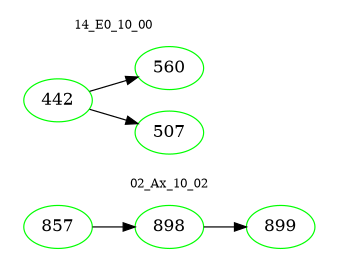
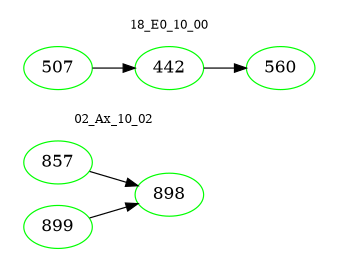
(114, 26) -> (169, 26)
(108, 115) -> (108, 68)
(219, 227) -> (108, 213)
